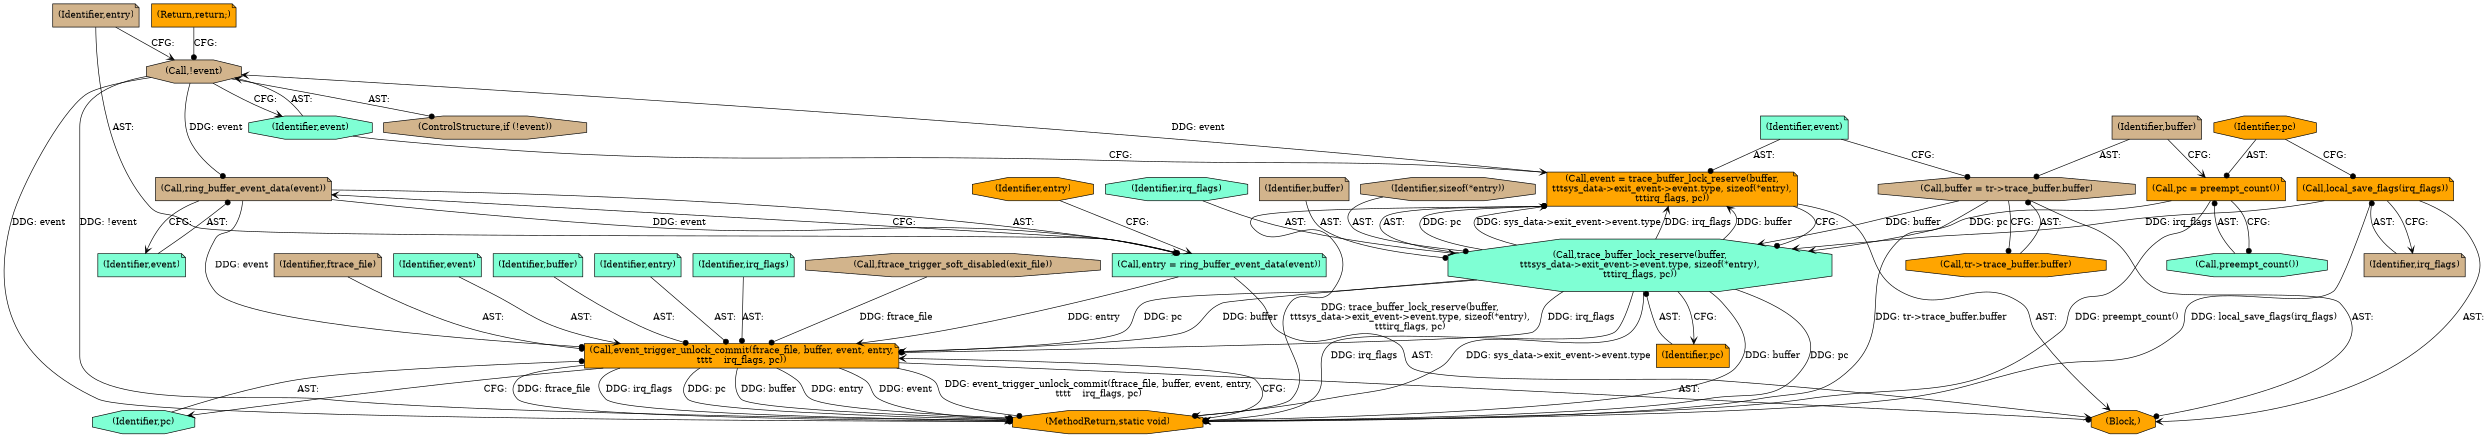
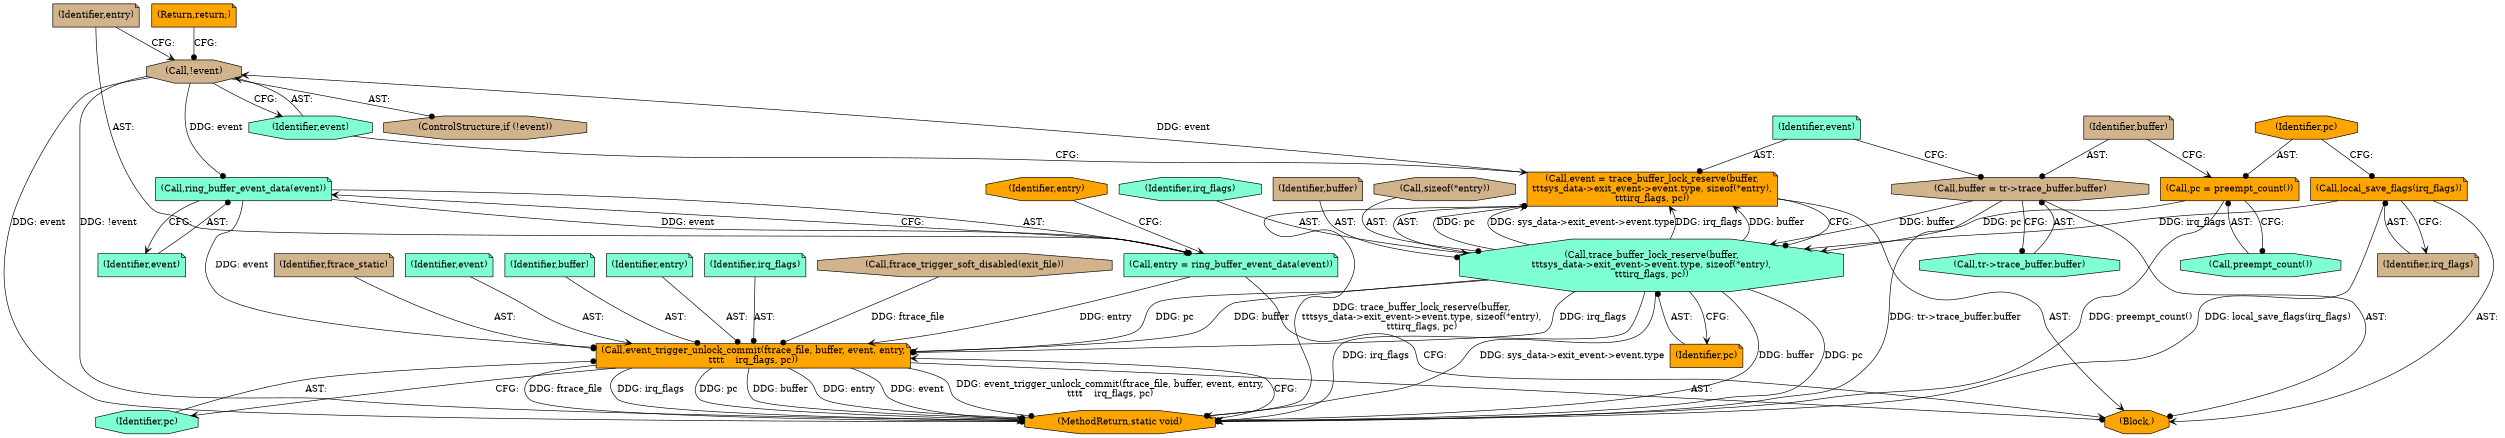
(243, 189) -> (244, 189)
(1448, 189) -> (1445, 189)
(328, 265) -> (334, 265)
(2006, 265) -> (2020, 265)
(1424, 356) -> (1437, 356)
